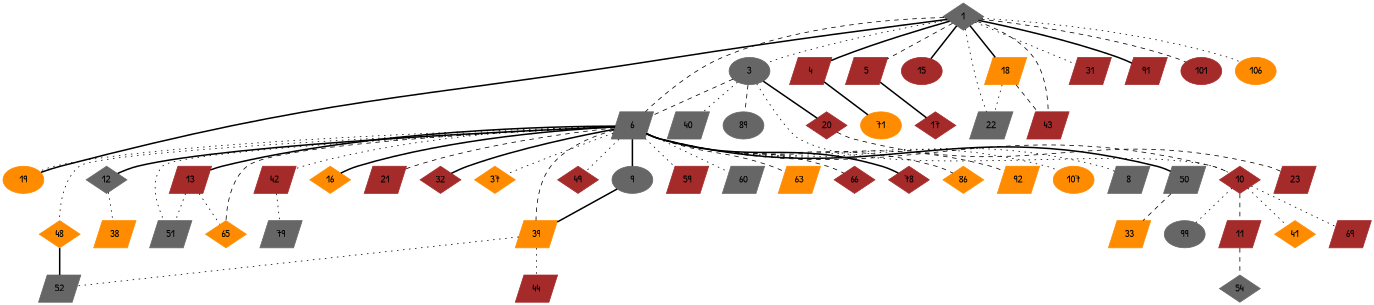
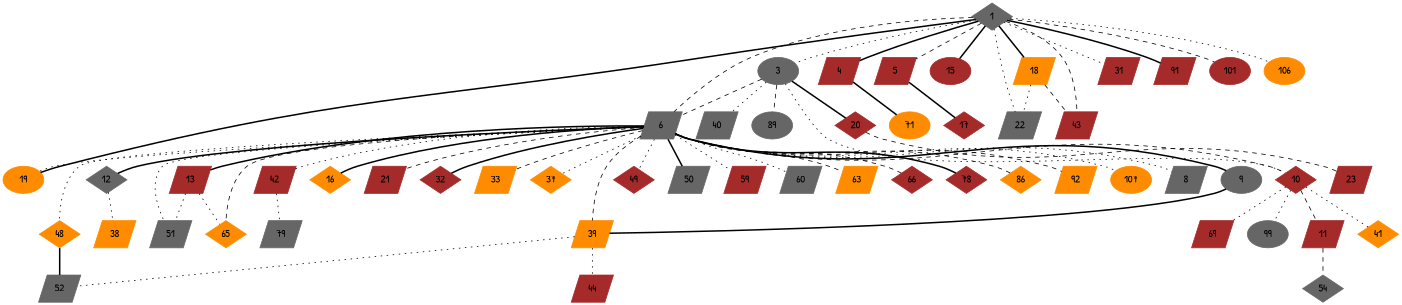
(1157, 207) -> (579, 148)
